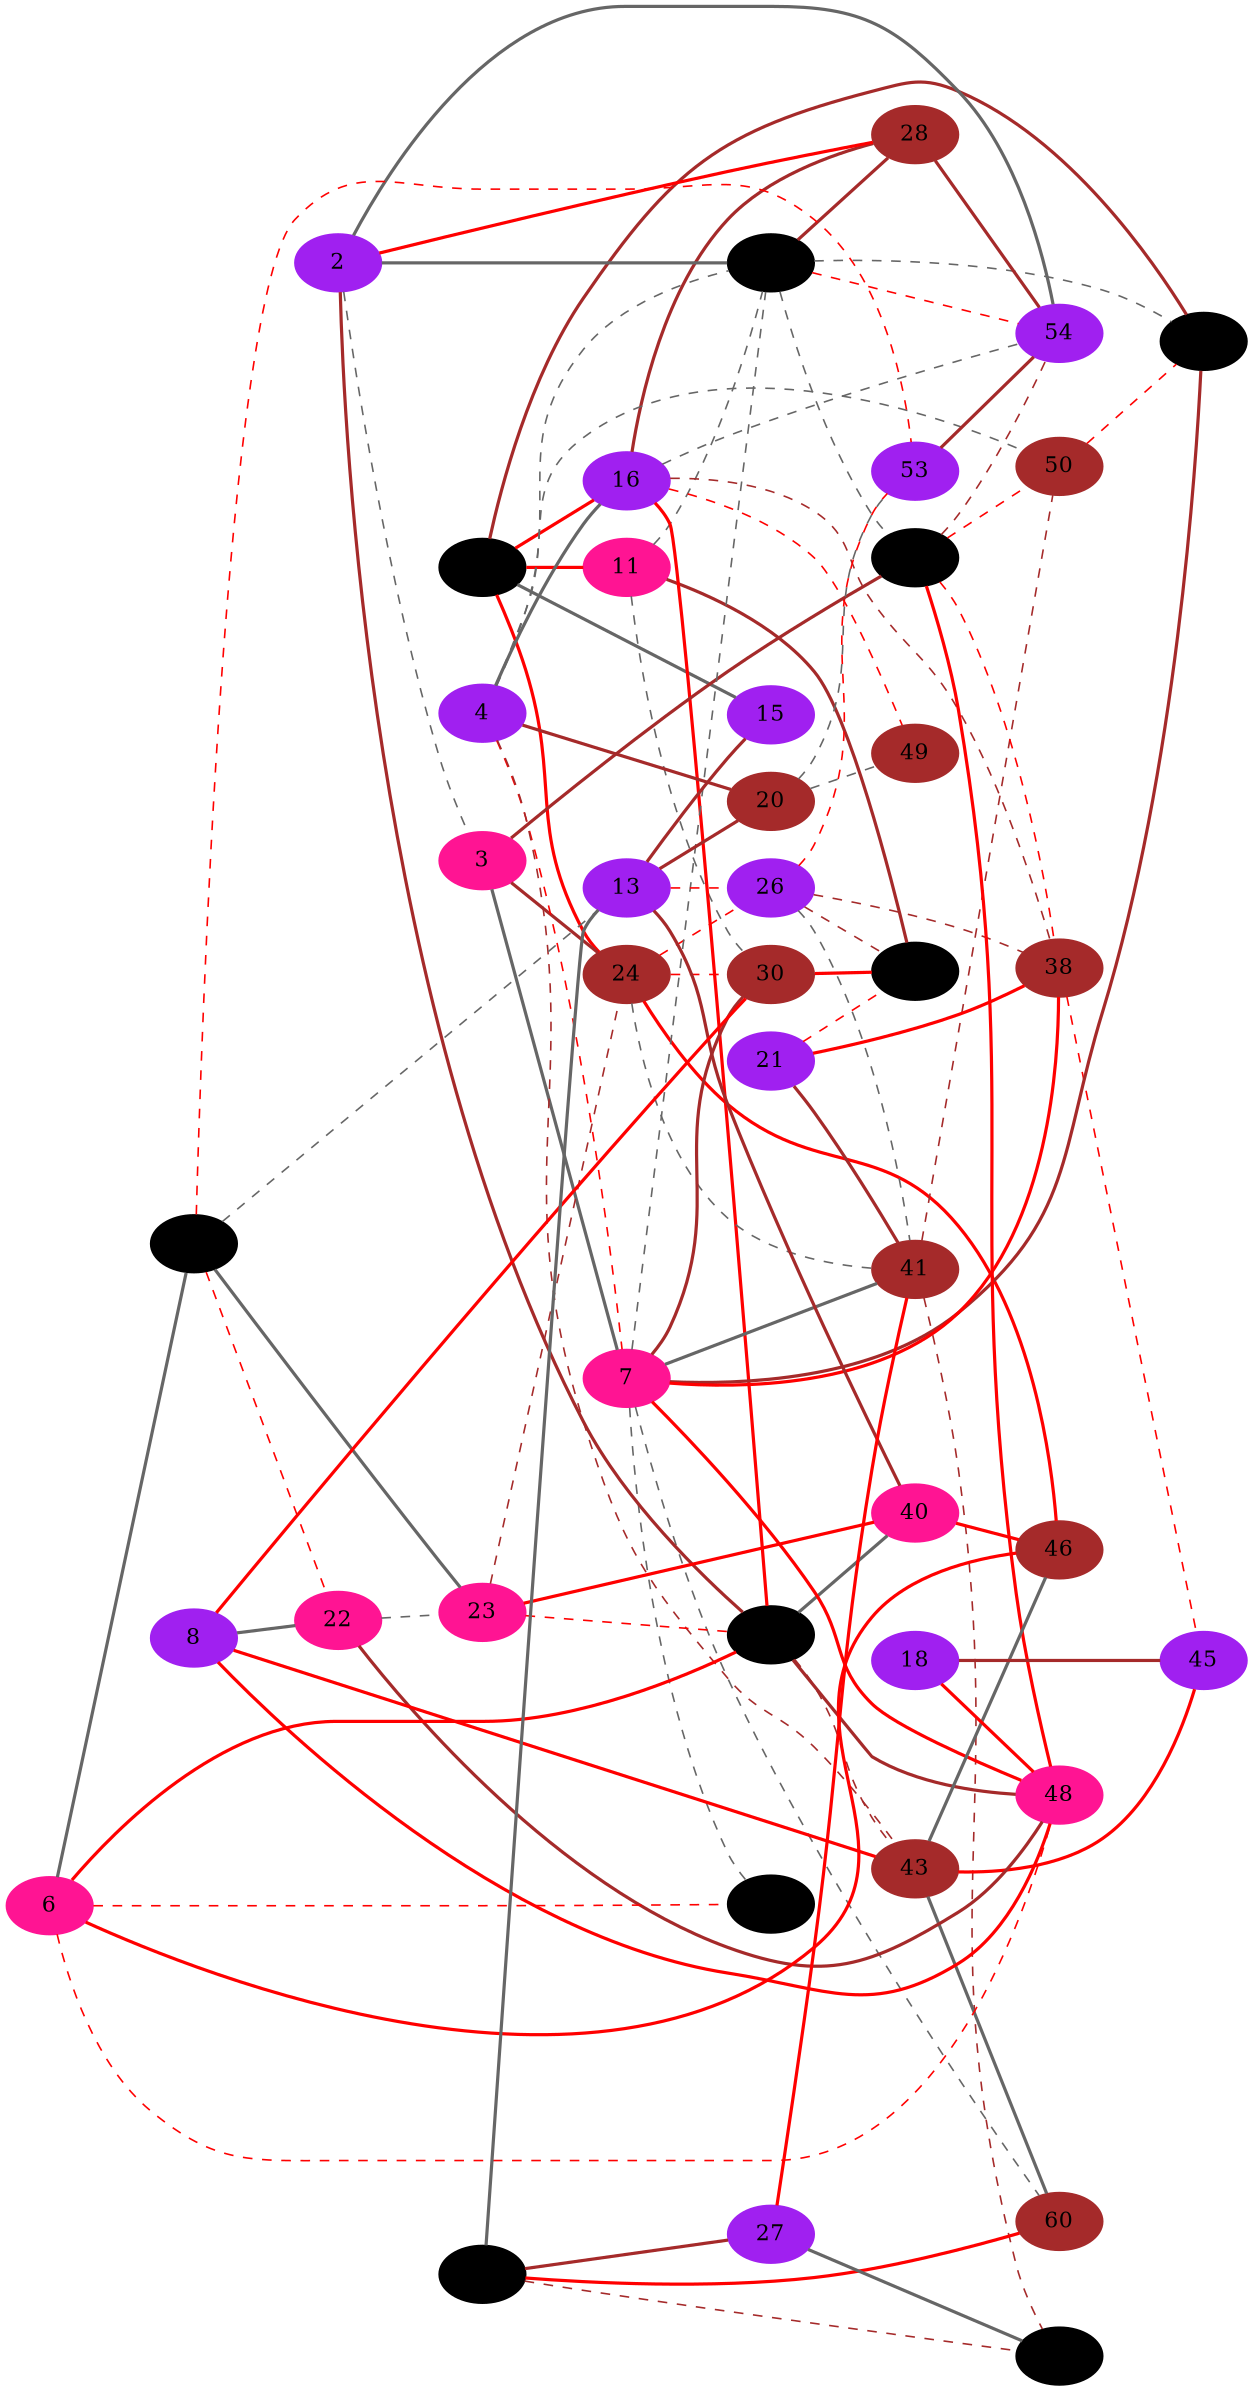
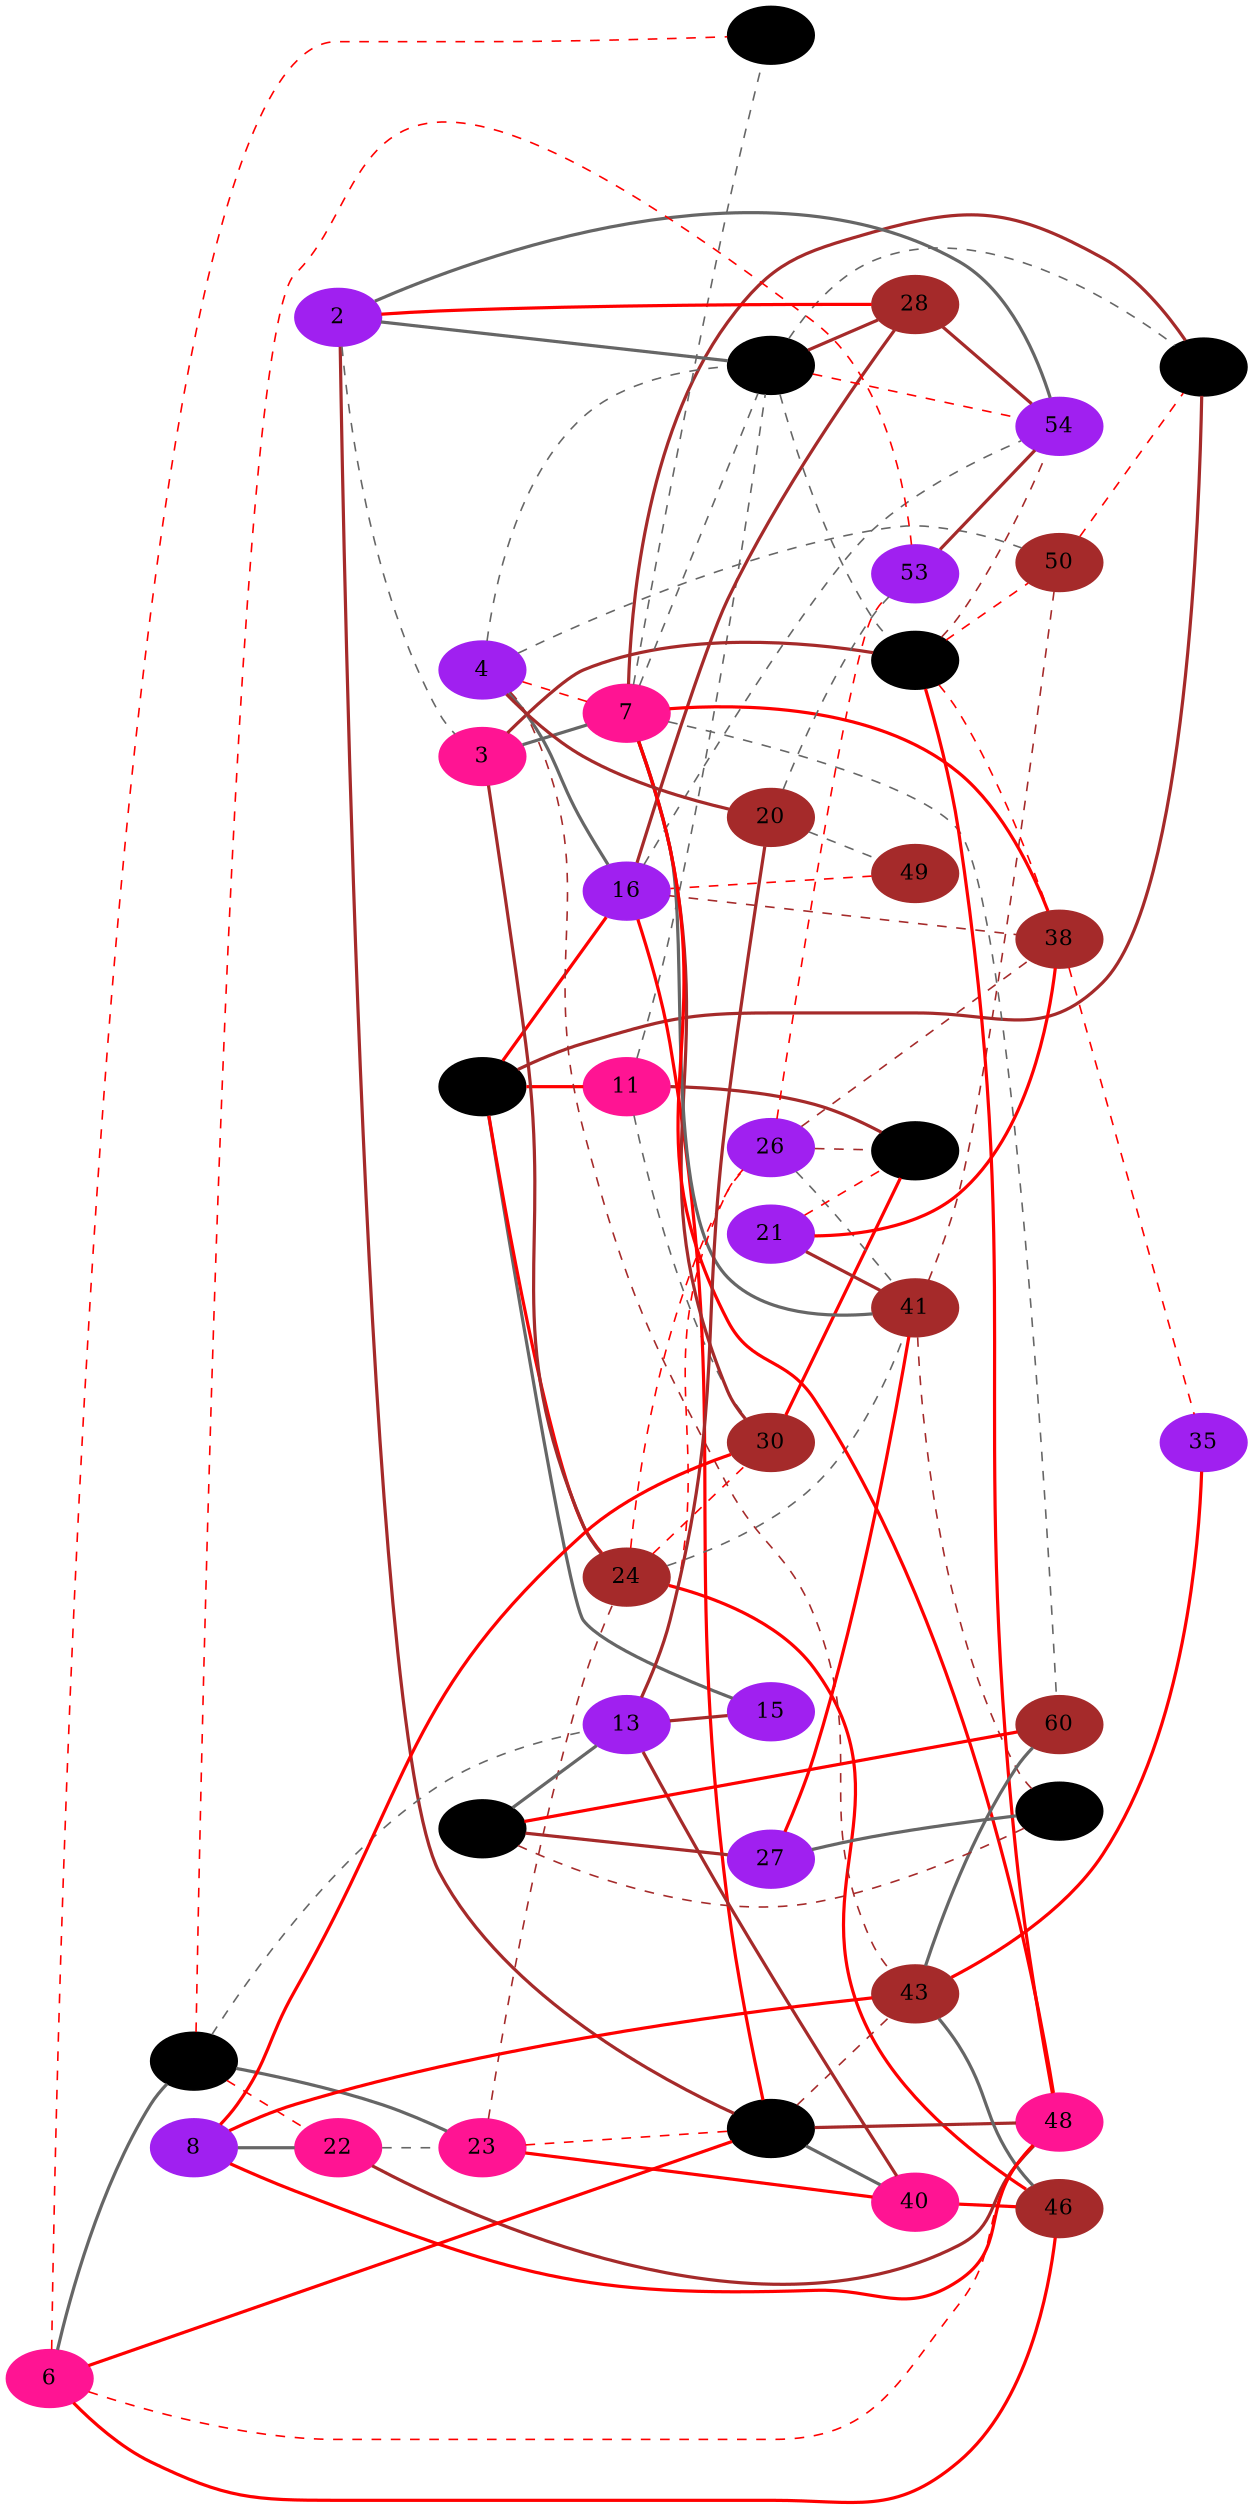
(915, 1660) -> none
(1204, 1660) -> (1204, 1443)
